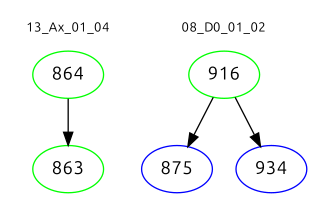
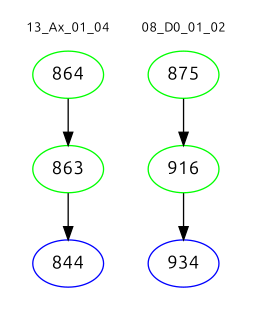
(204, 116) -> (184, 116)
(177, 169) -> (184, 75)
none -> (68, 264)
